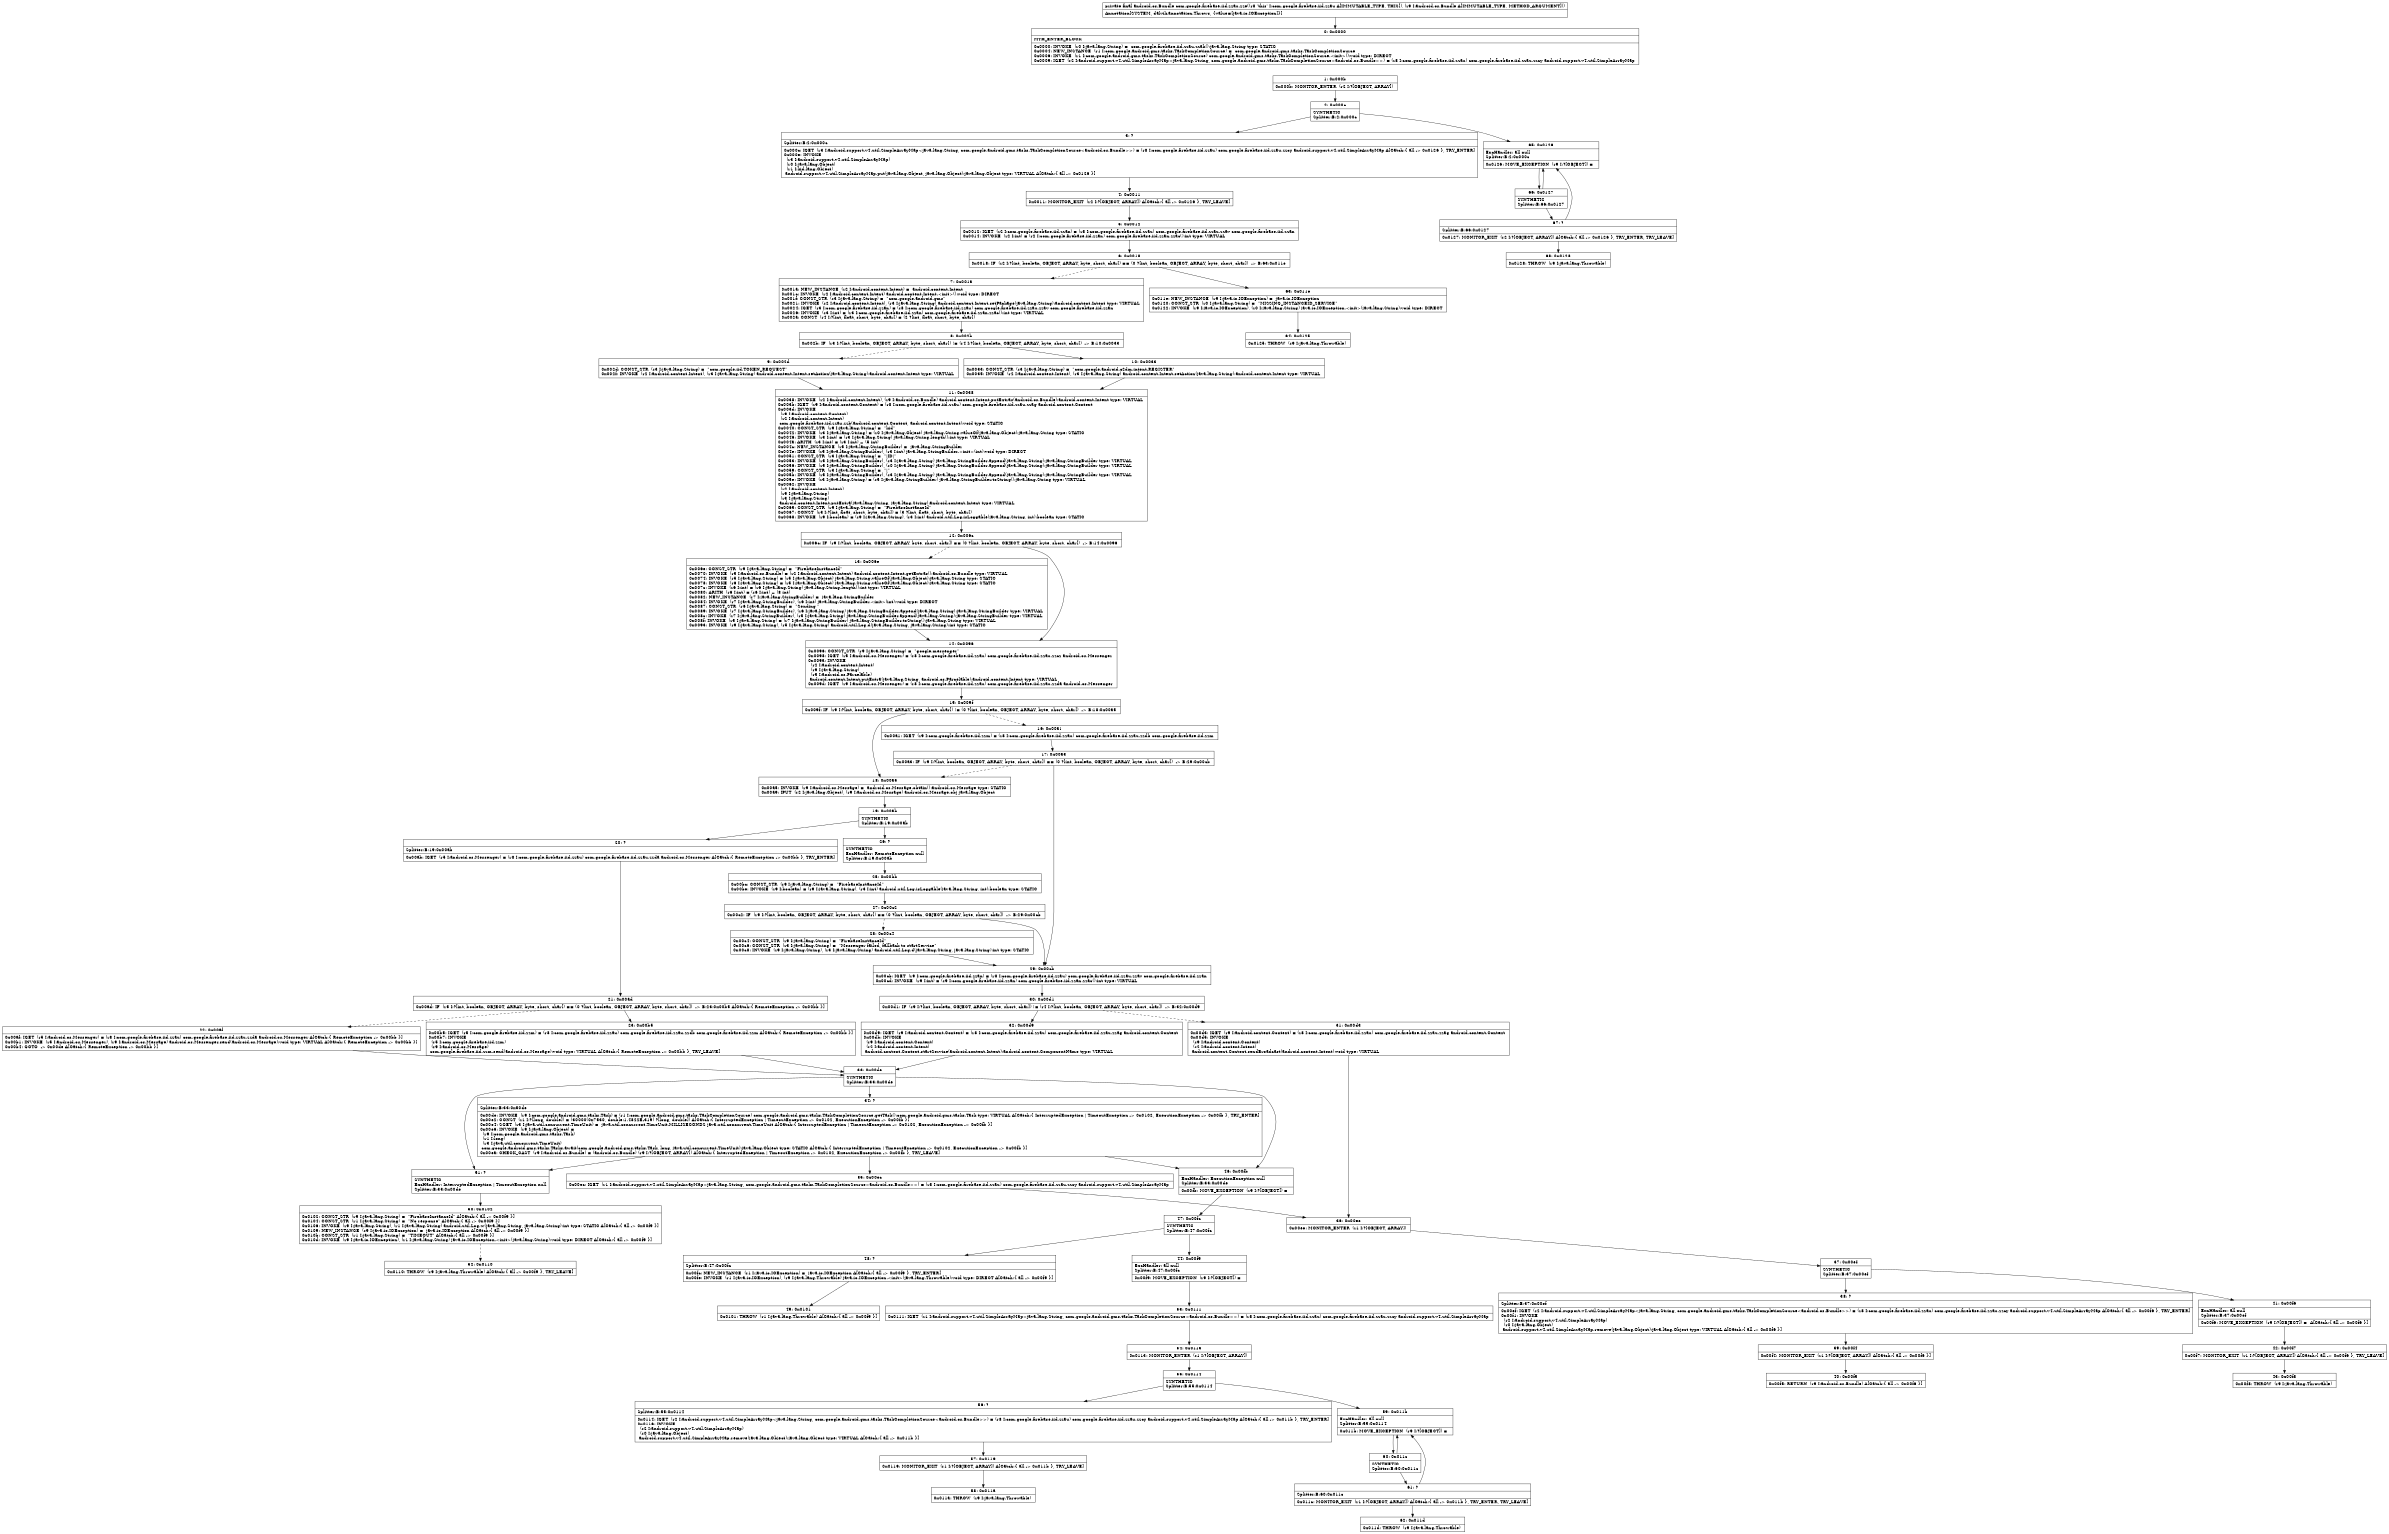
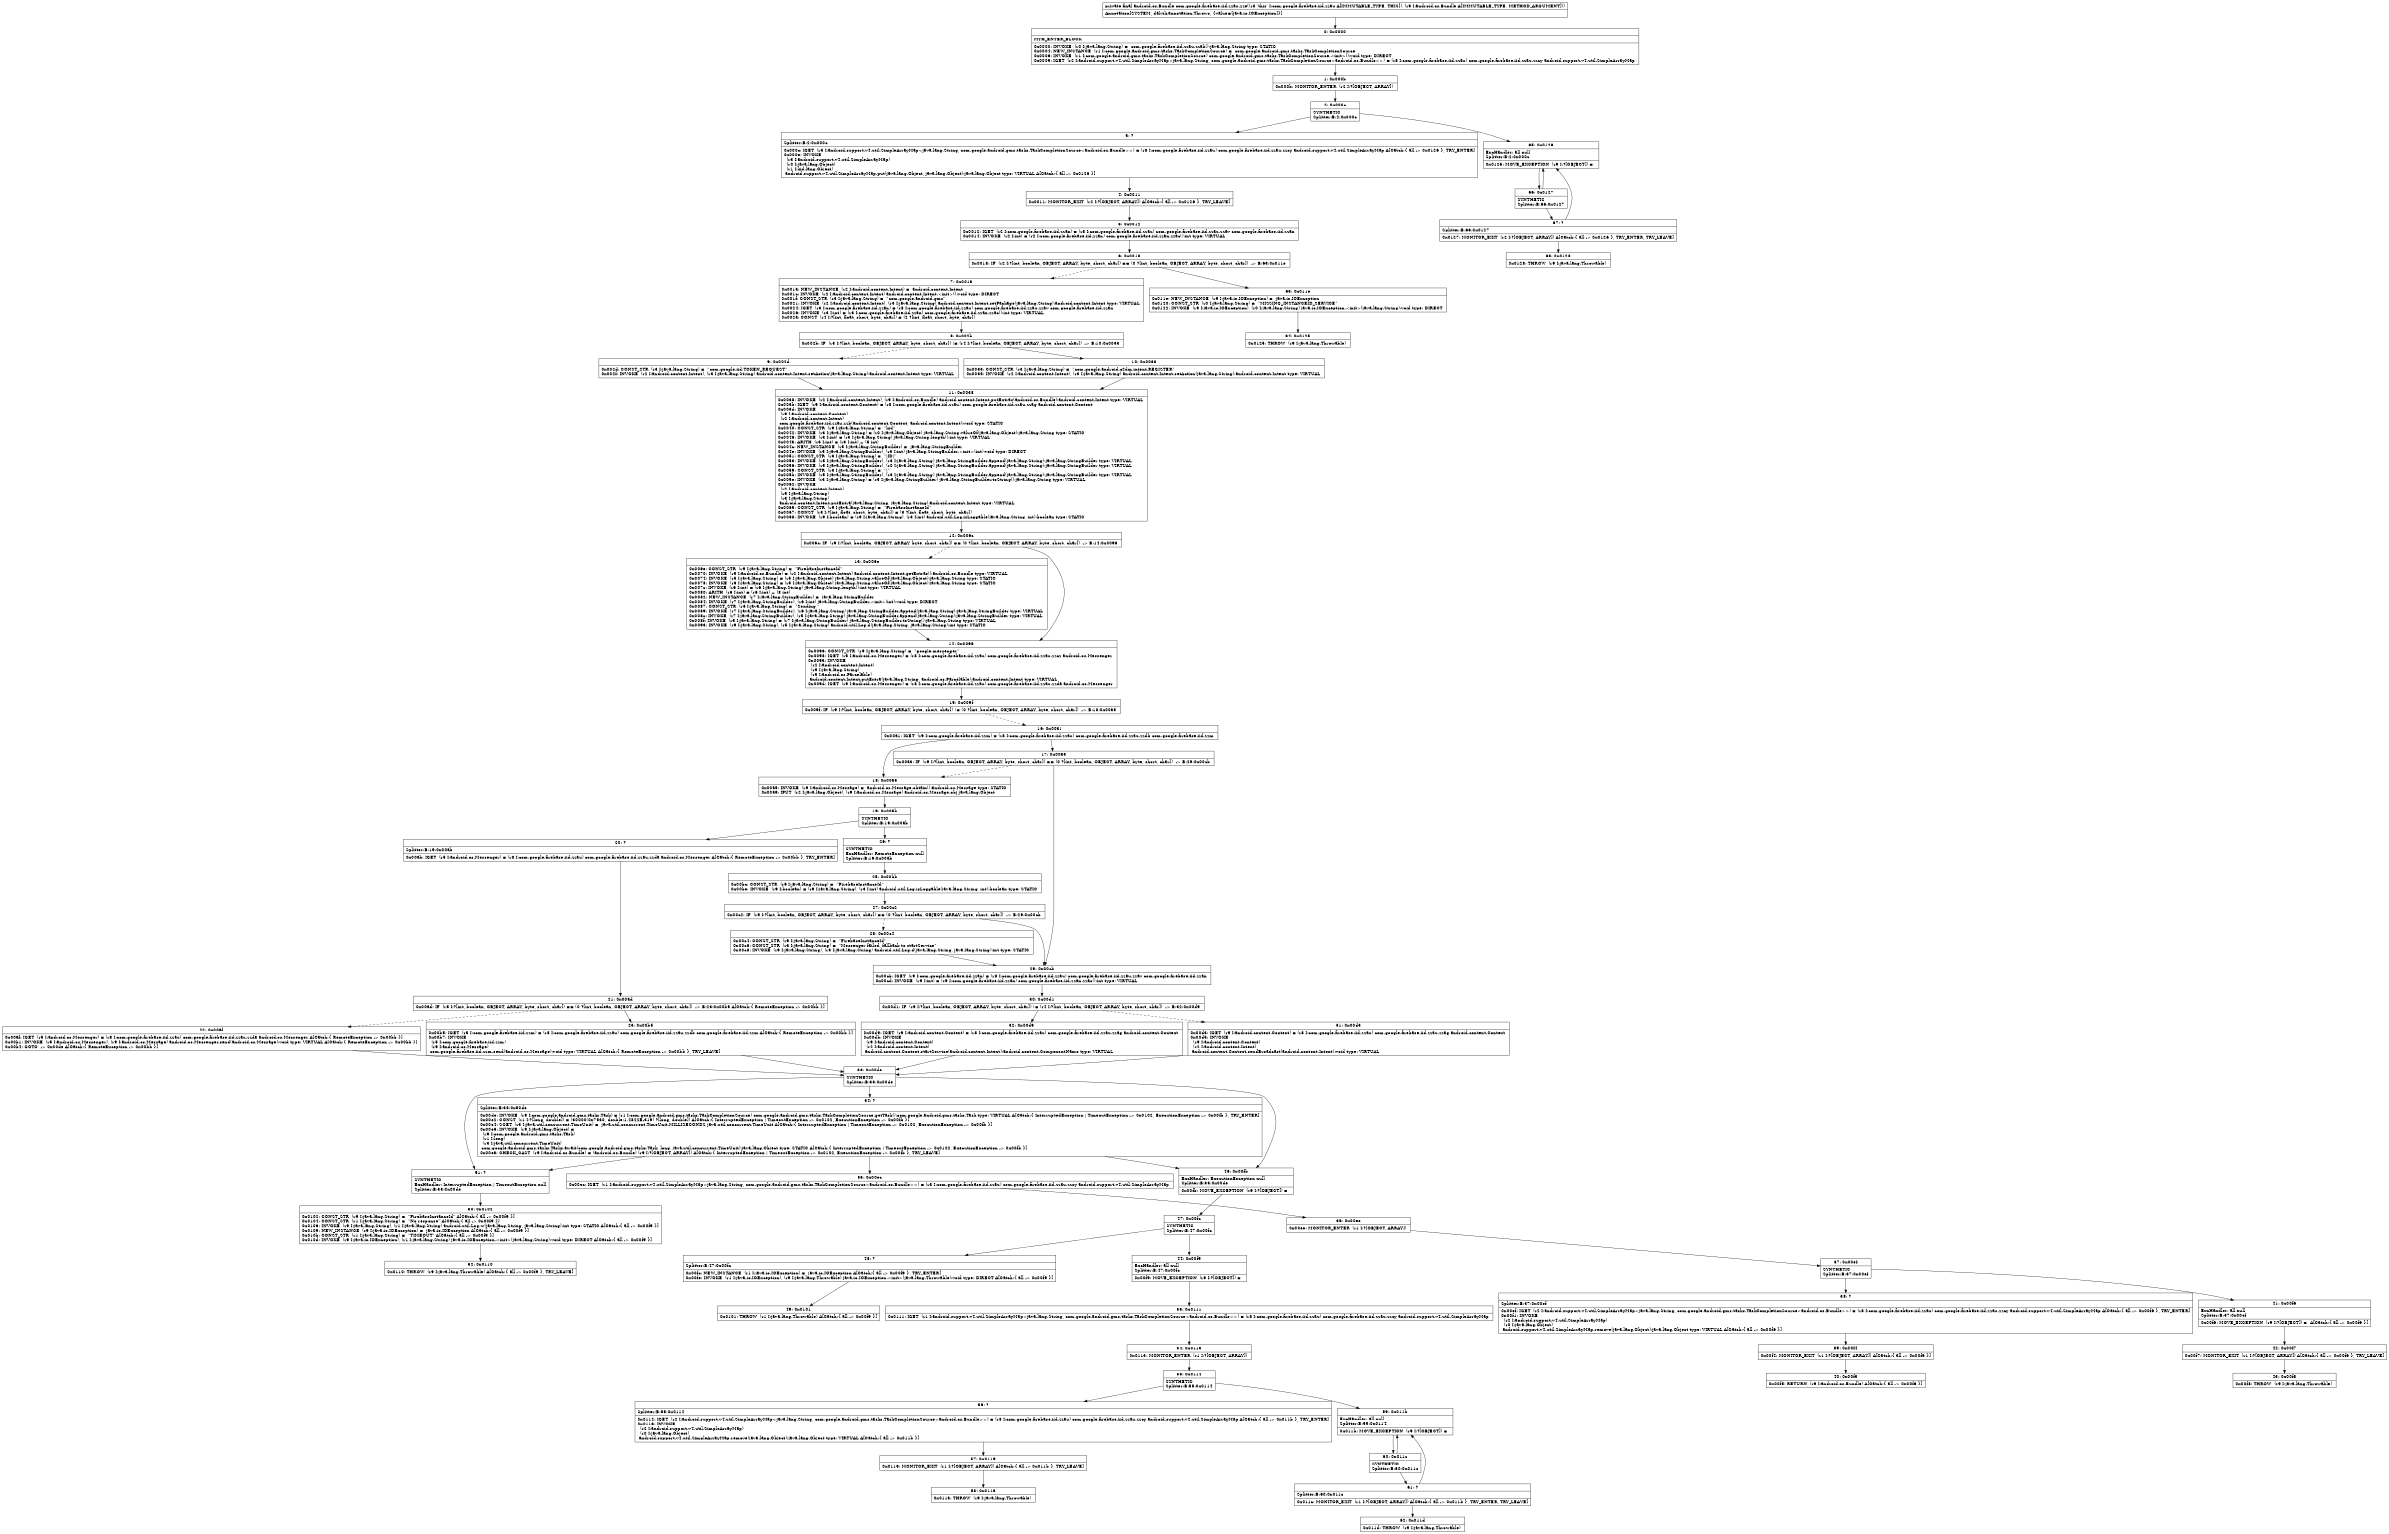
none -> (1335, 69)
(874, 735) -> (907, 745)
(1349, 1135) -> (1044, 1066)
(480, 1251) -> (480, 1251)
